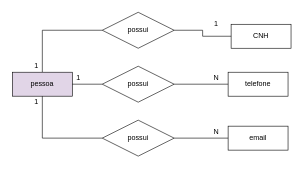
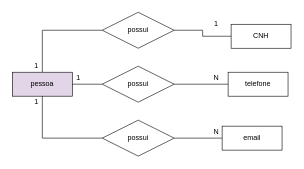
(258, 138) -> (252, 138)
